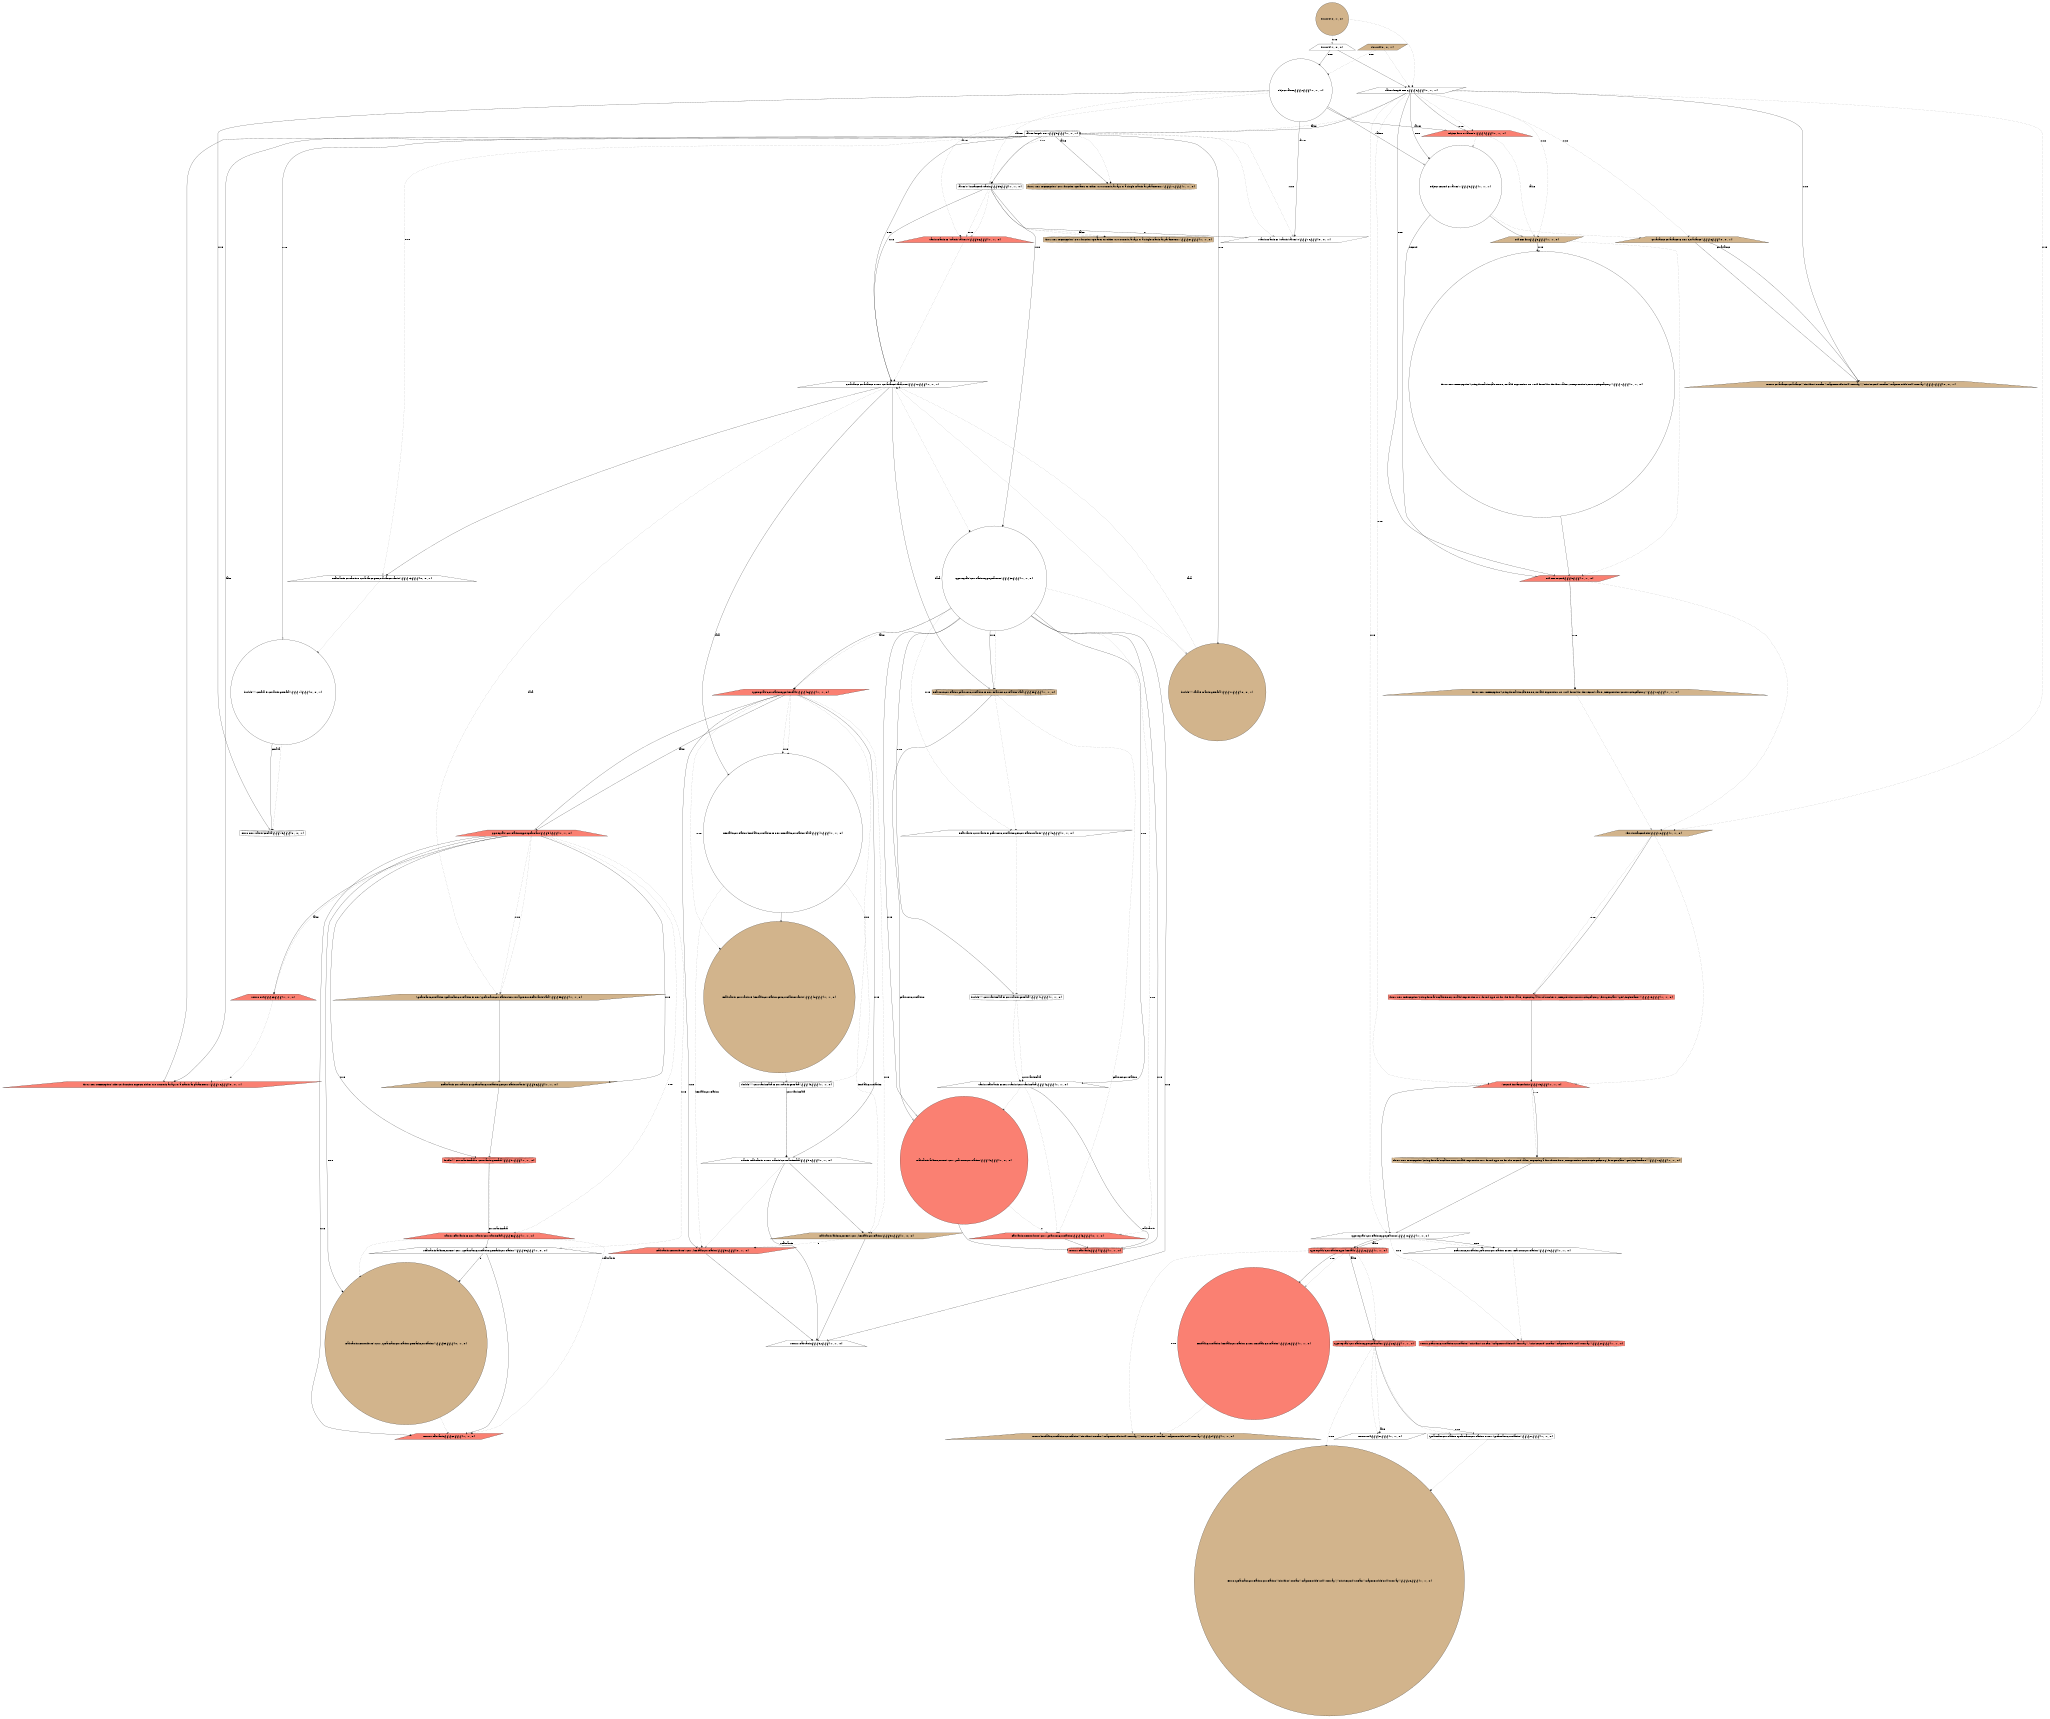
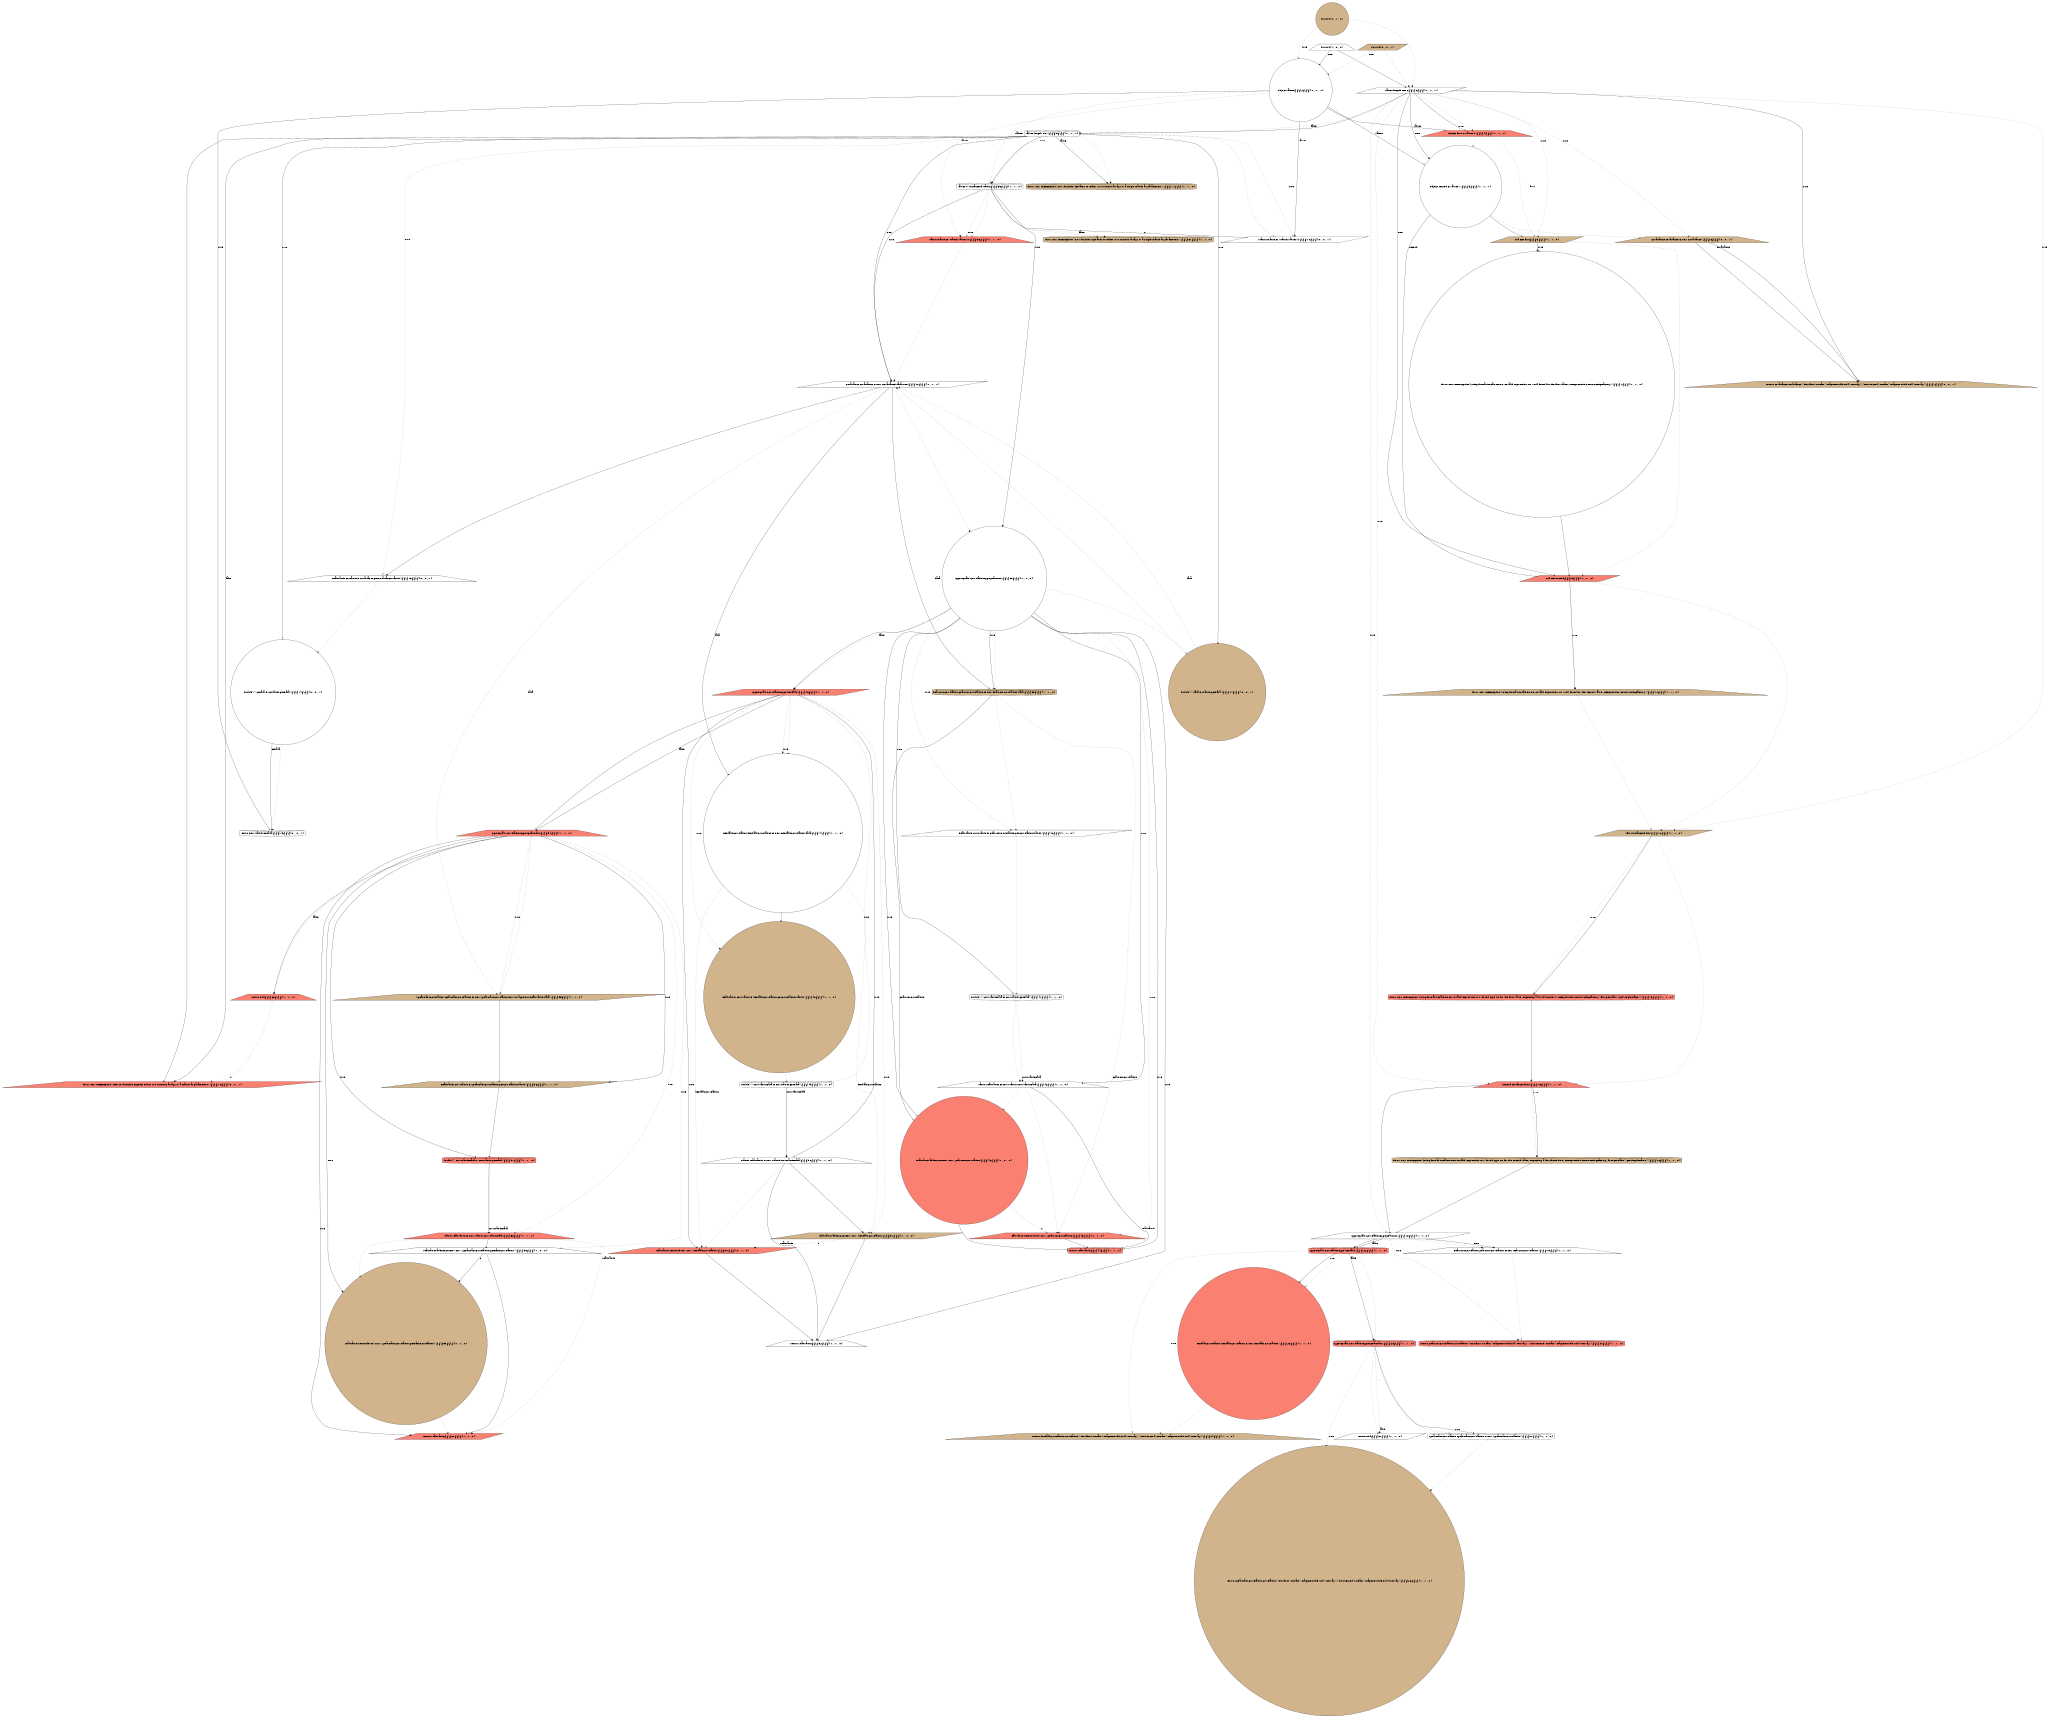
(1332, 39) -> (1305, 40)
(1532, 187) -> (1532, 187)
